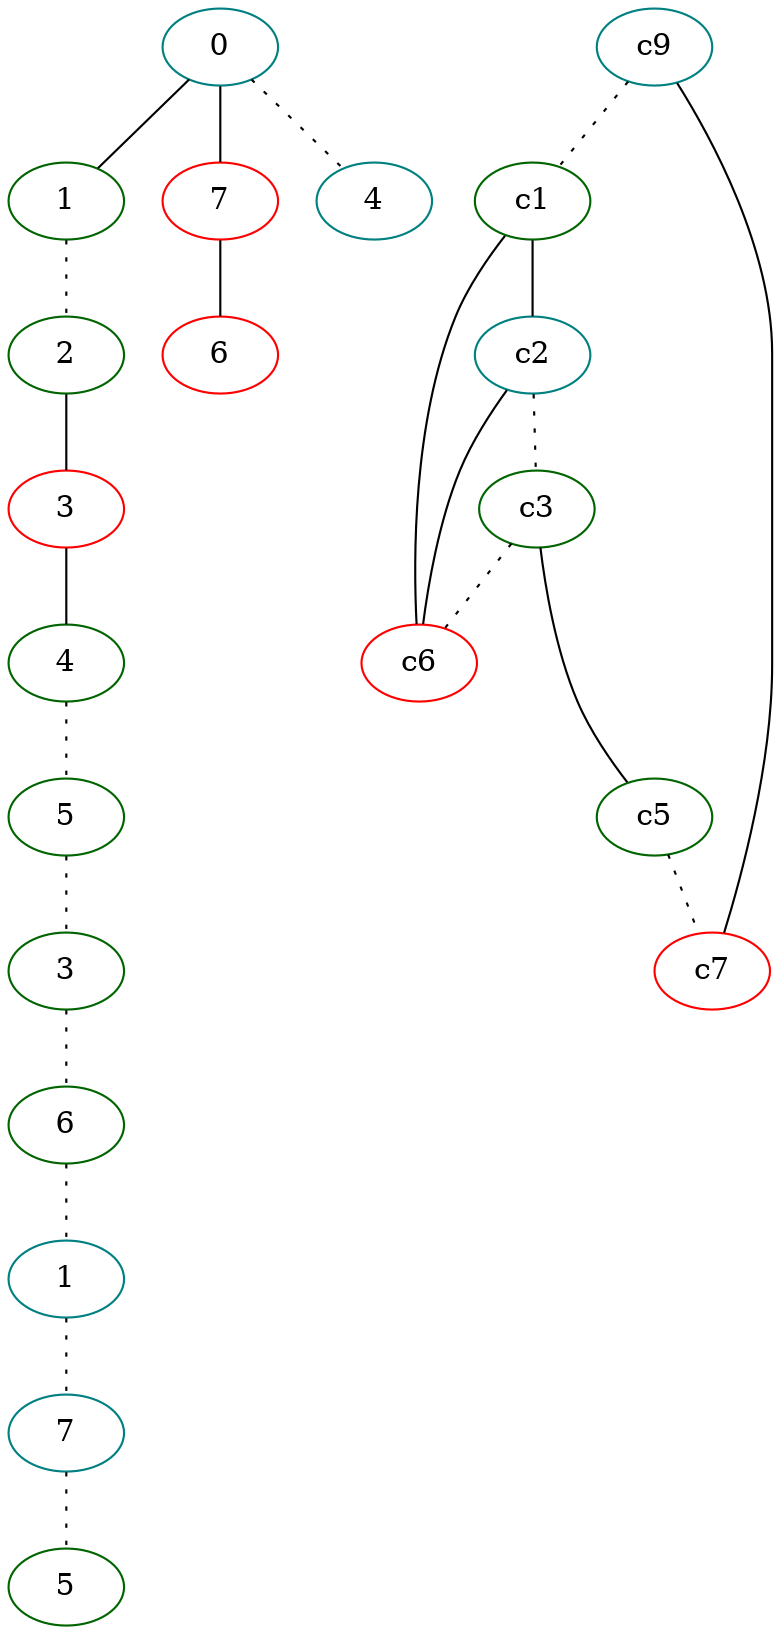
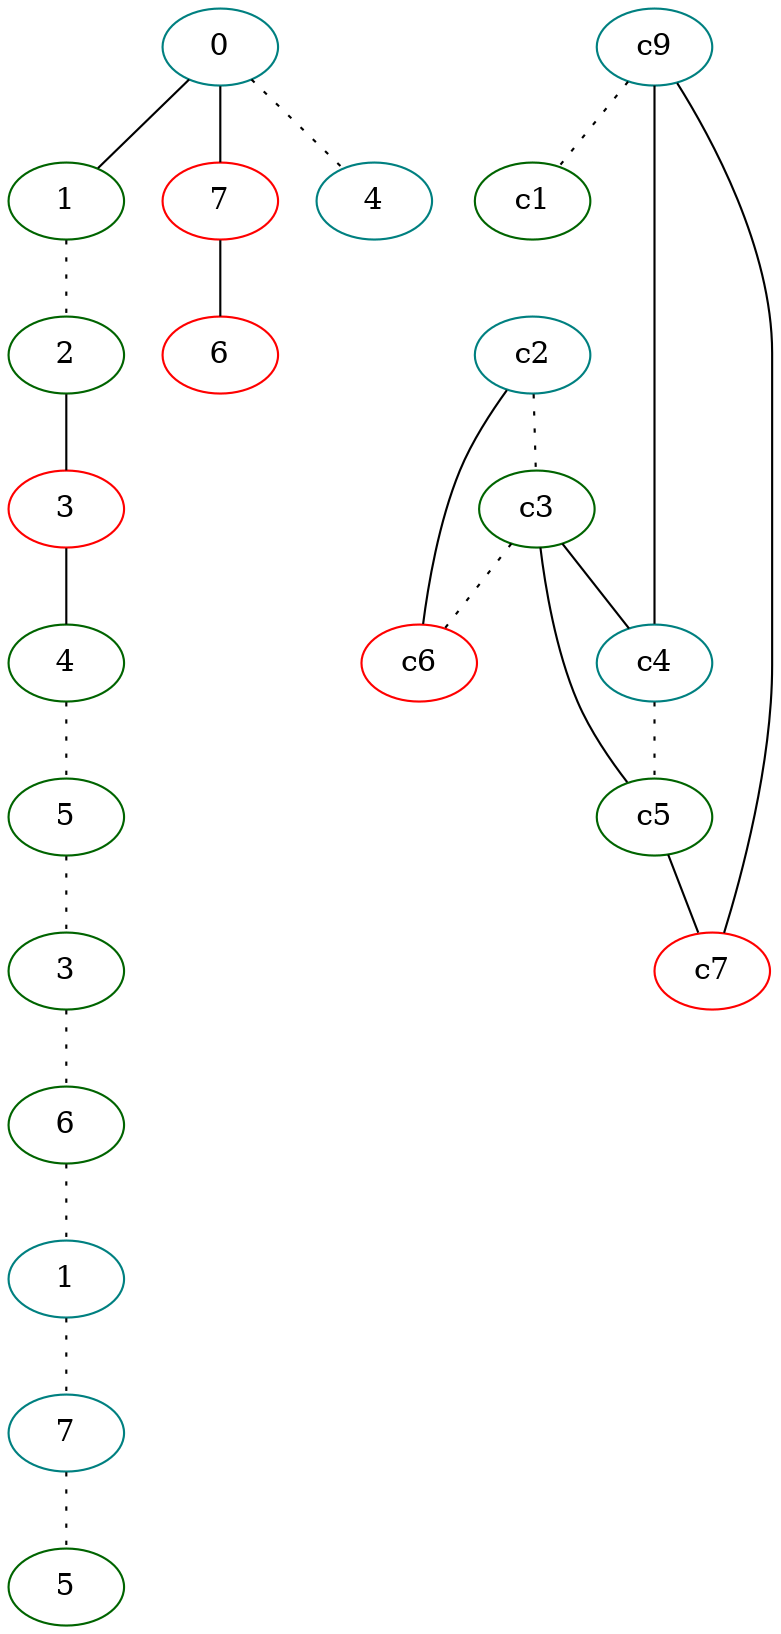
(533, 278) -> none
(427, 421) -> none
none -> (654, 663)
(683, 894) -> (683, 894)
